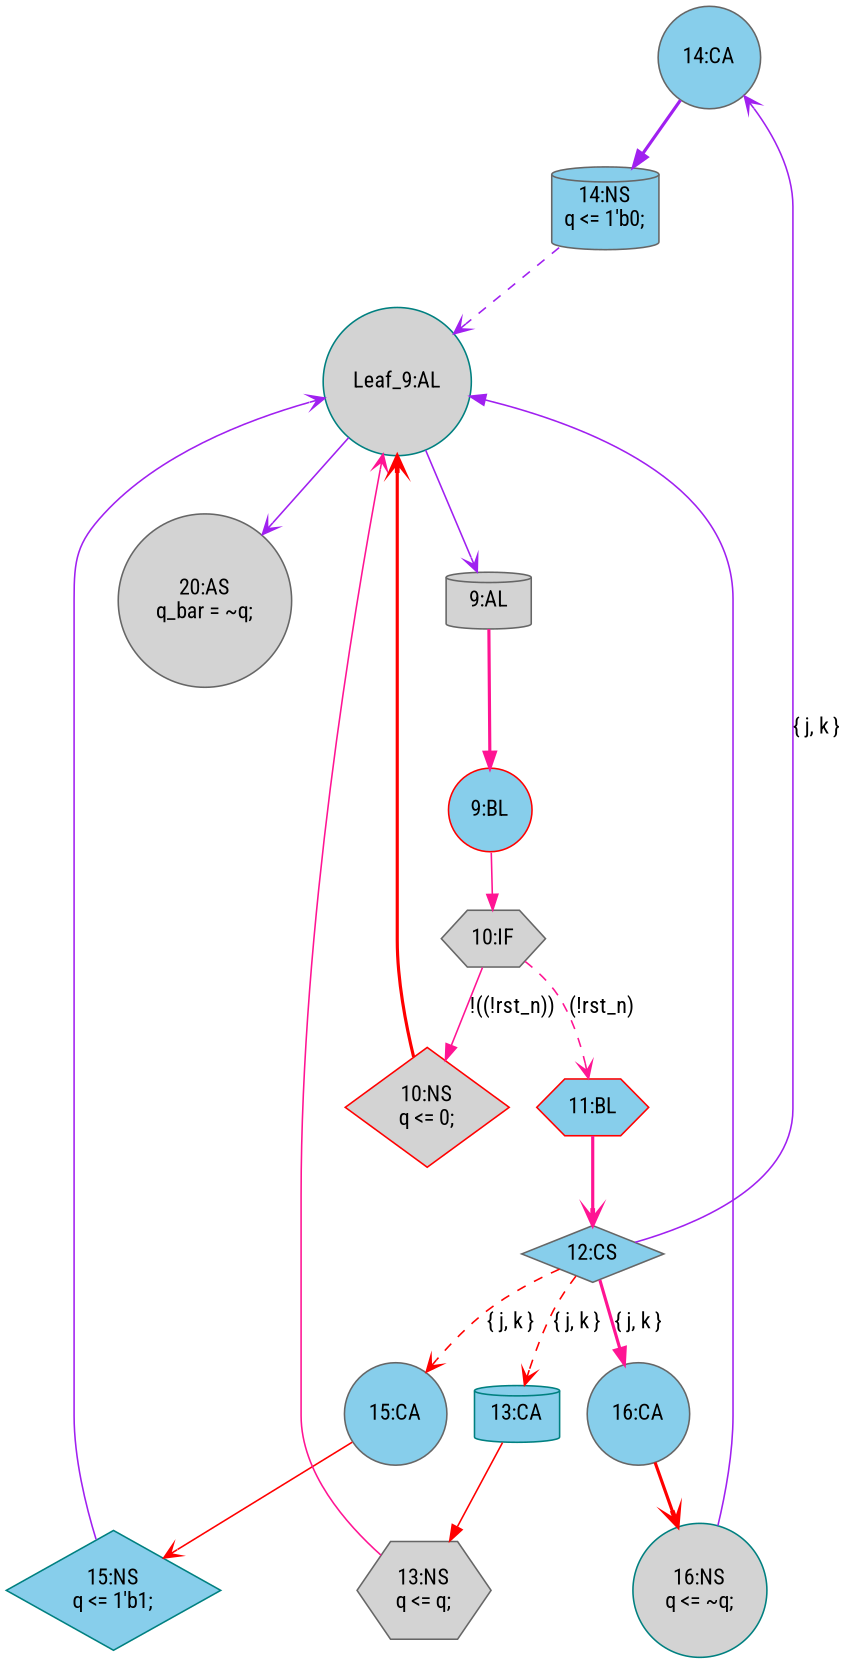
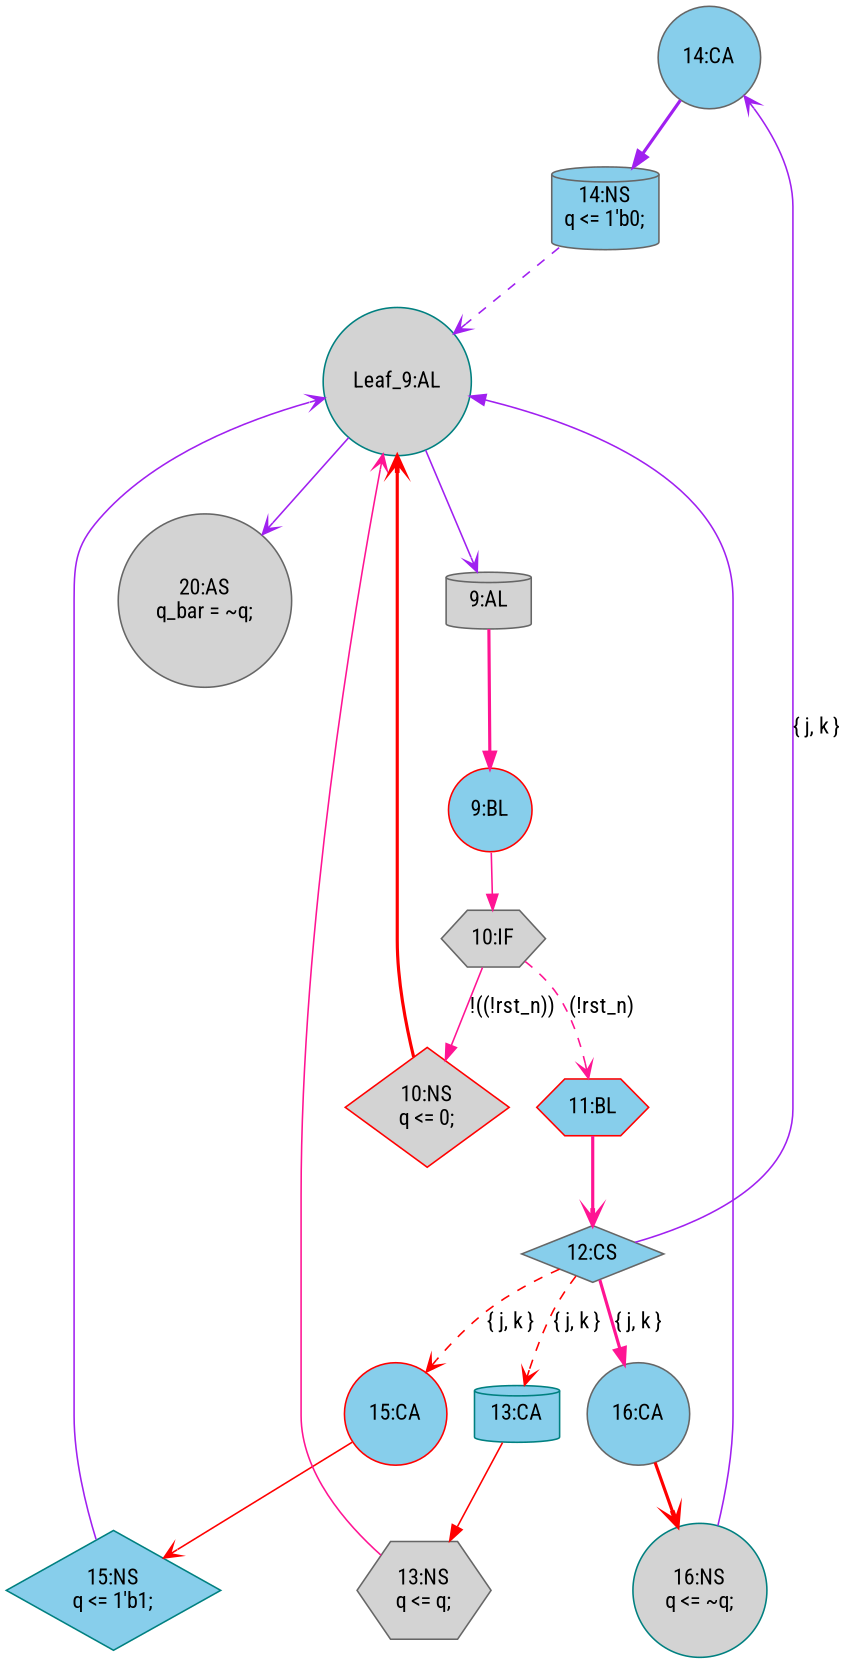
(396, 1414) -> (396, 1414)
